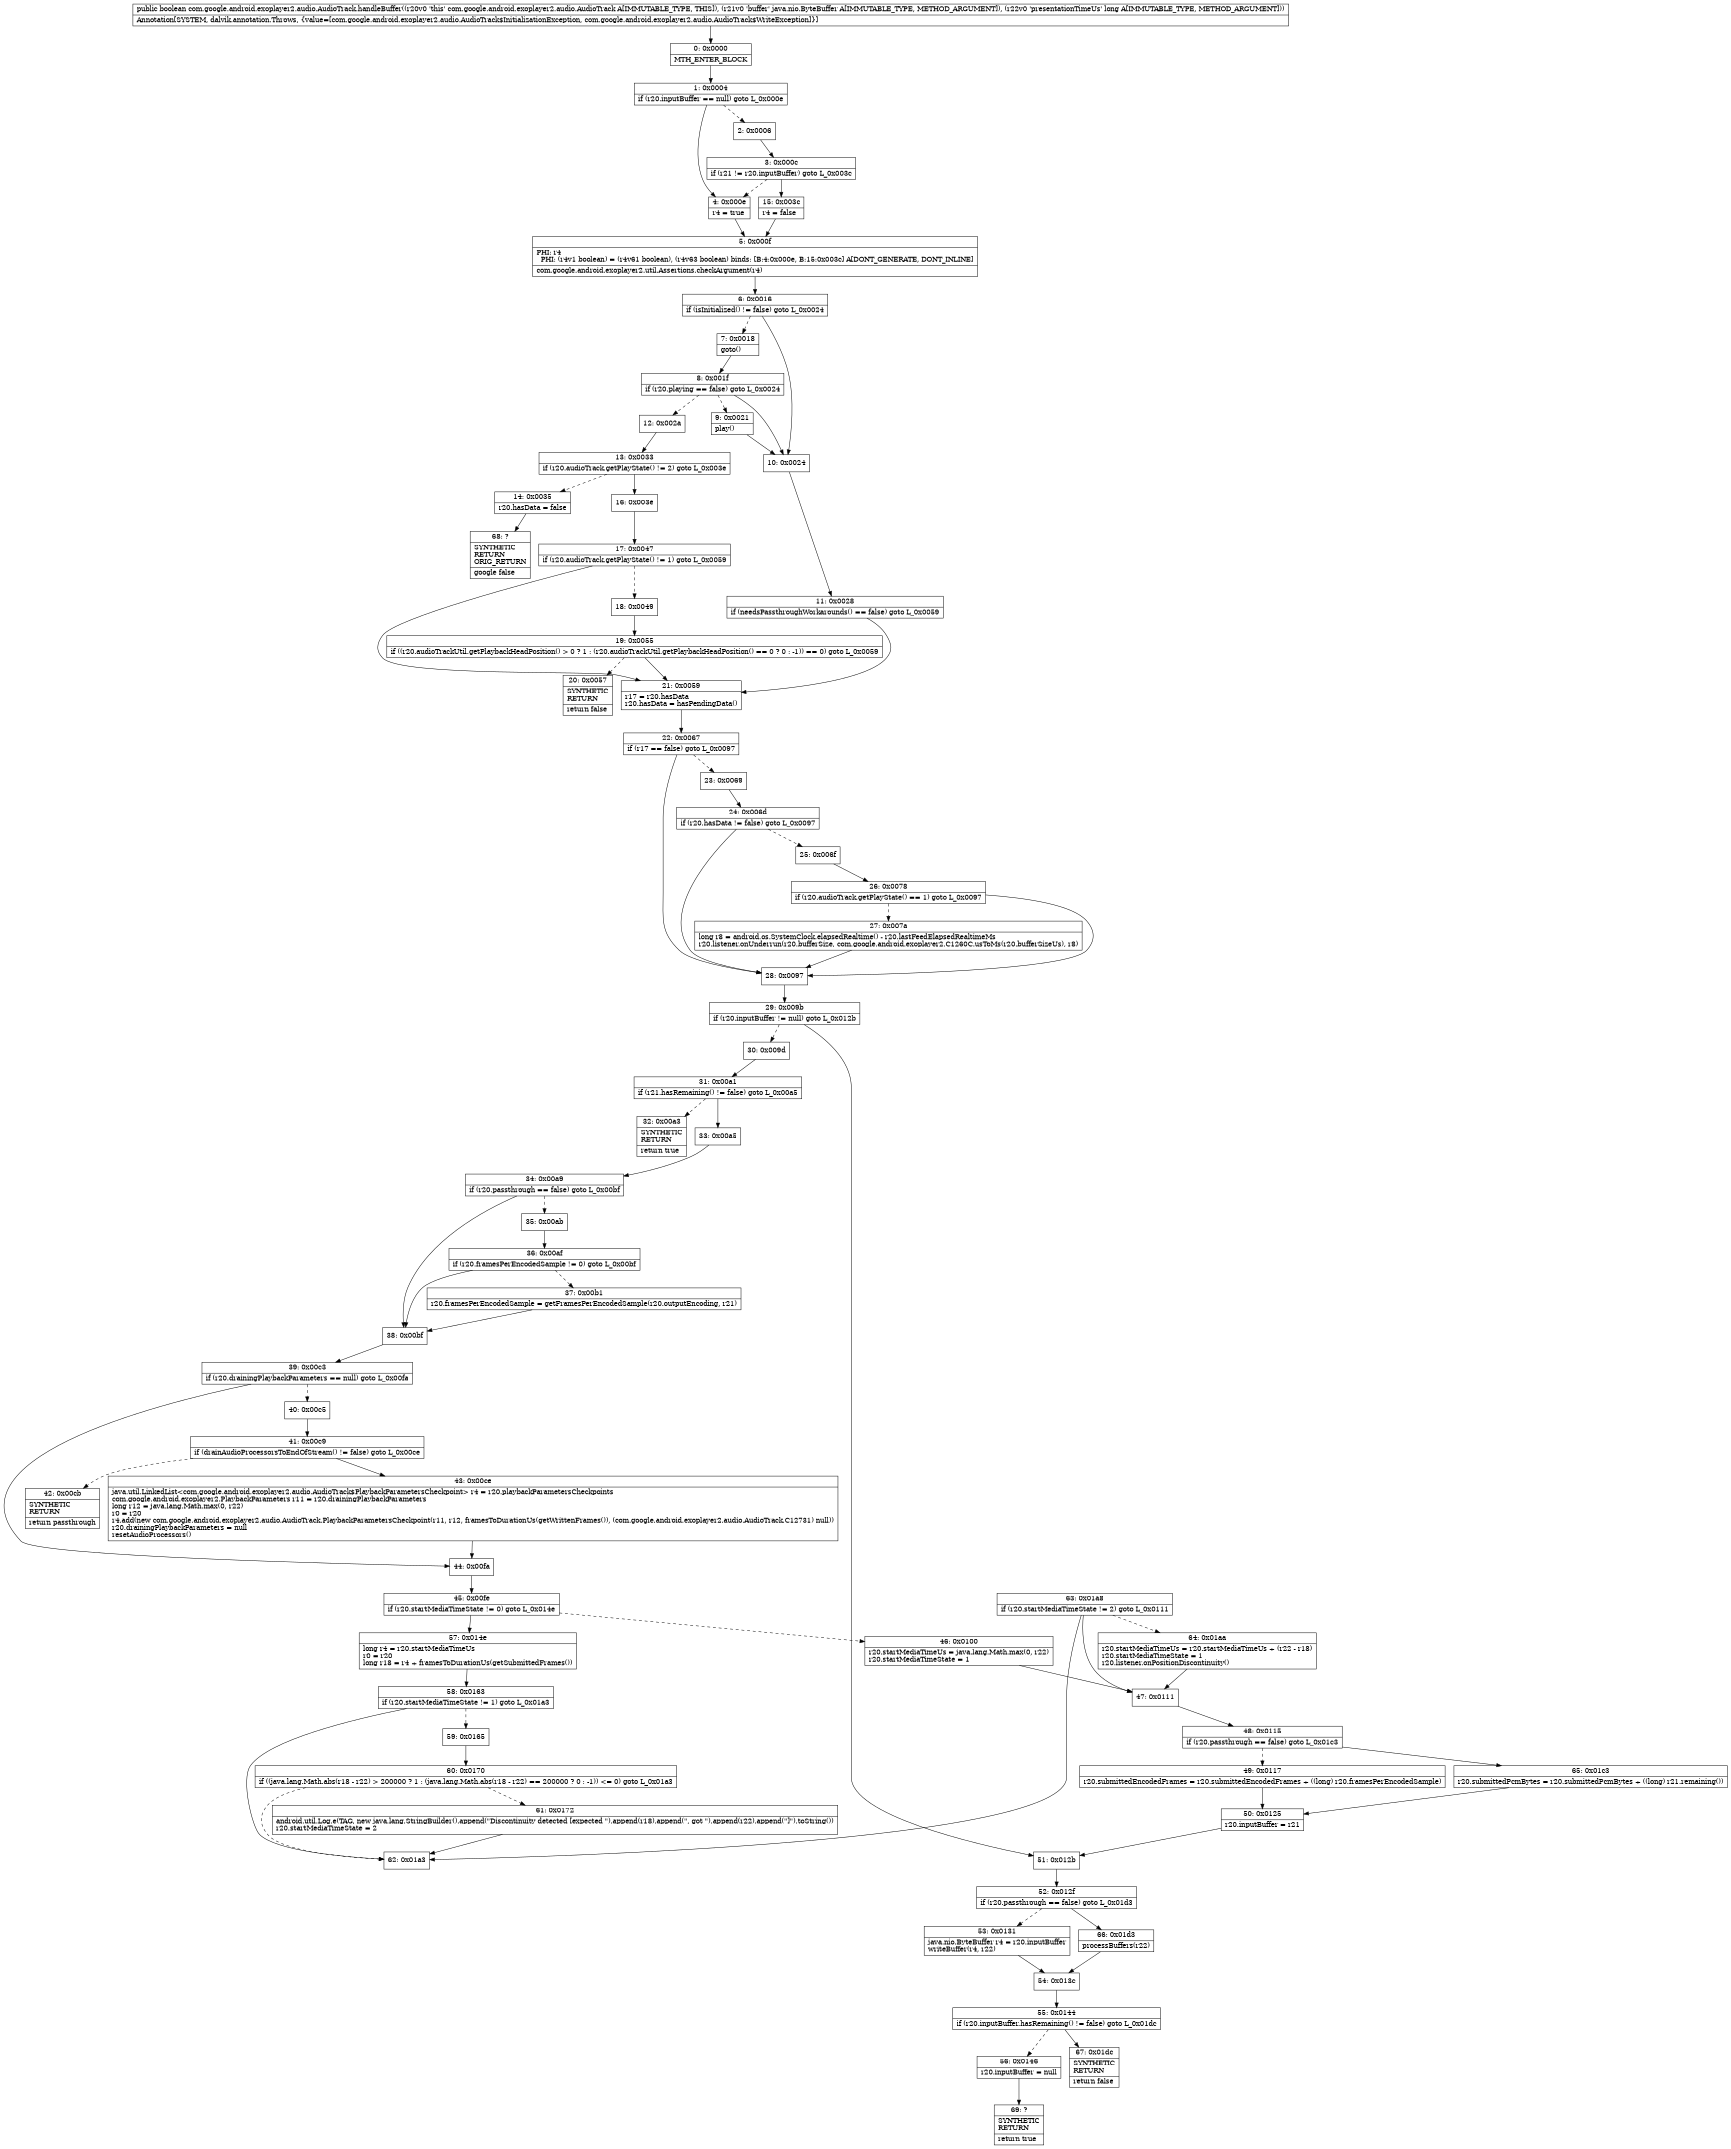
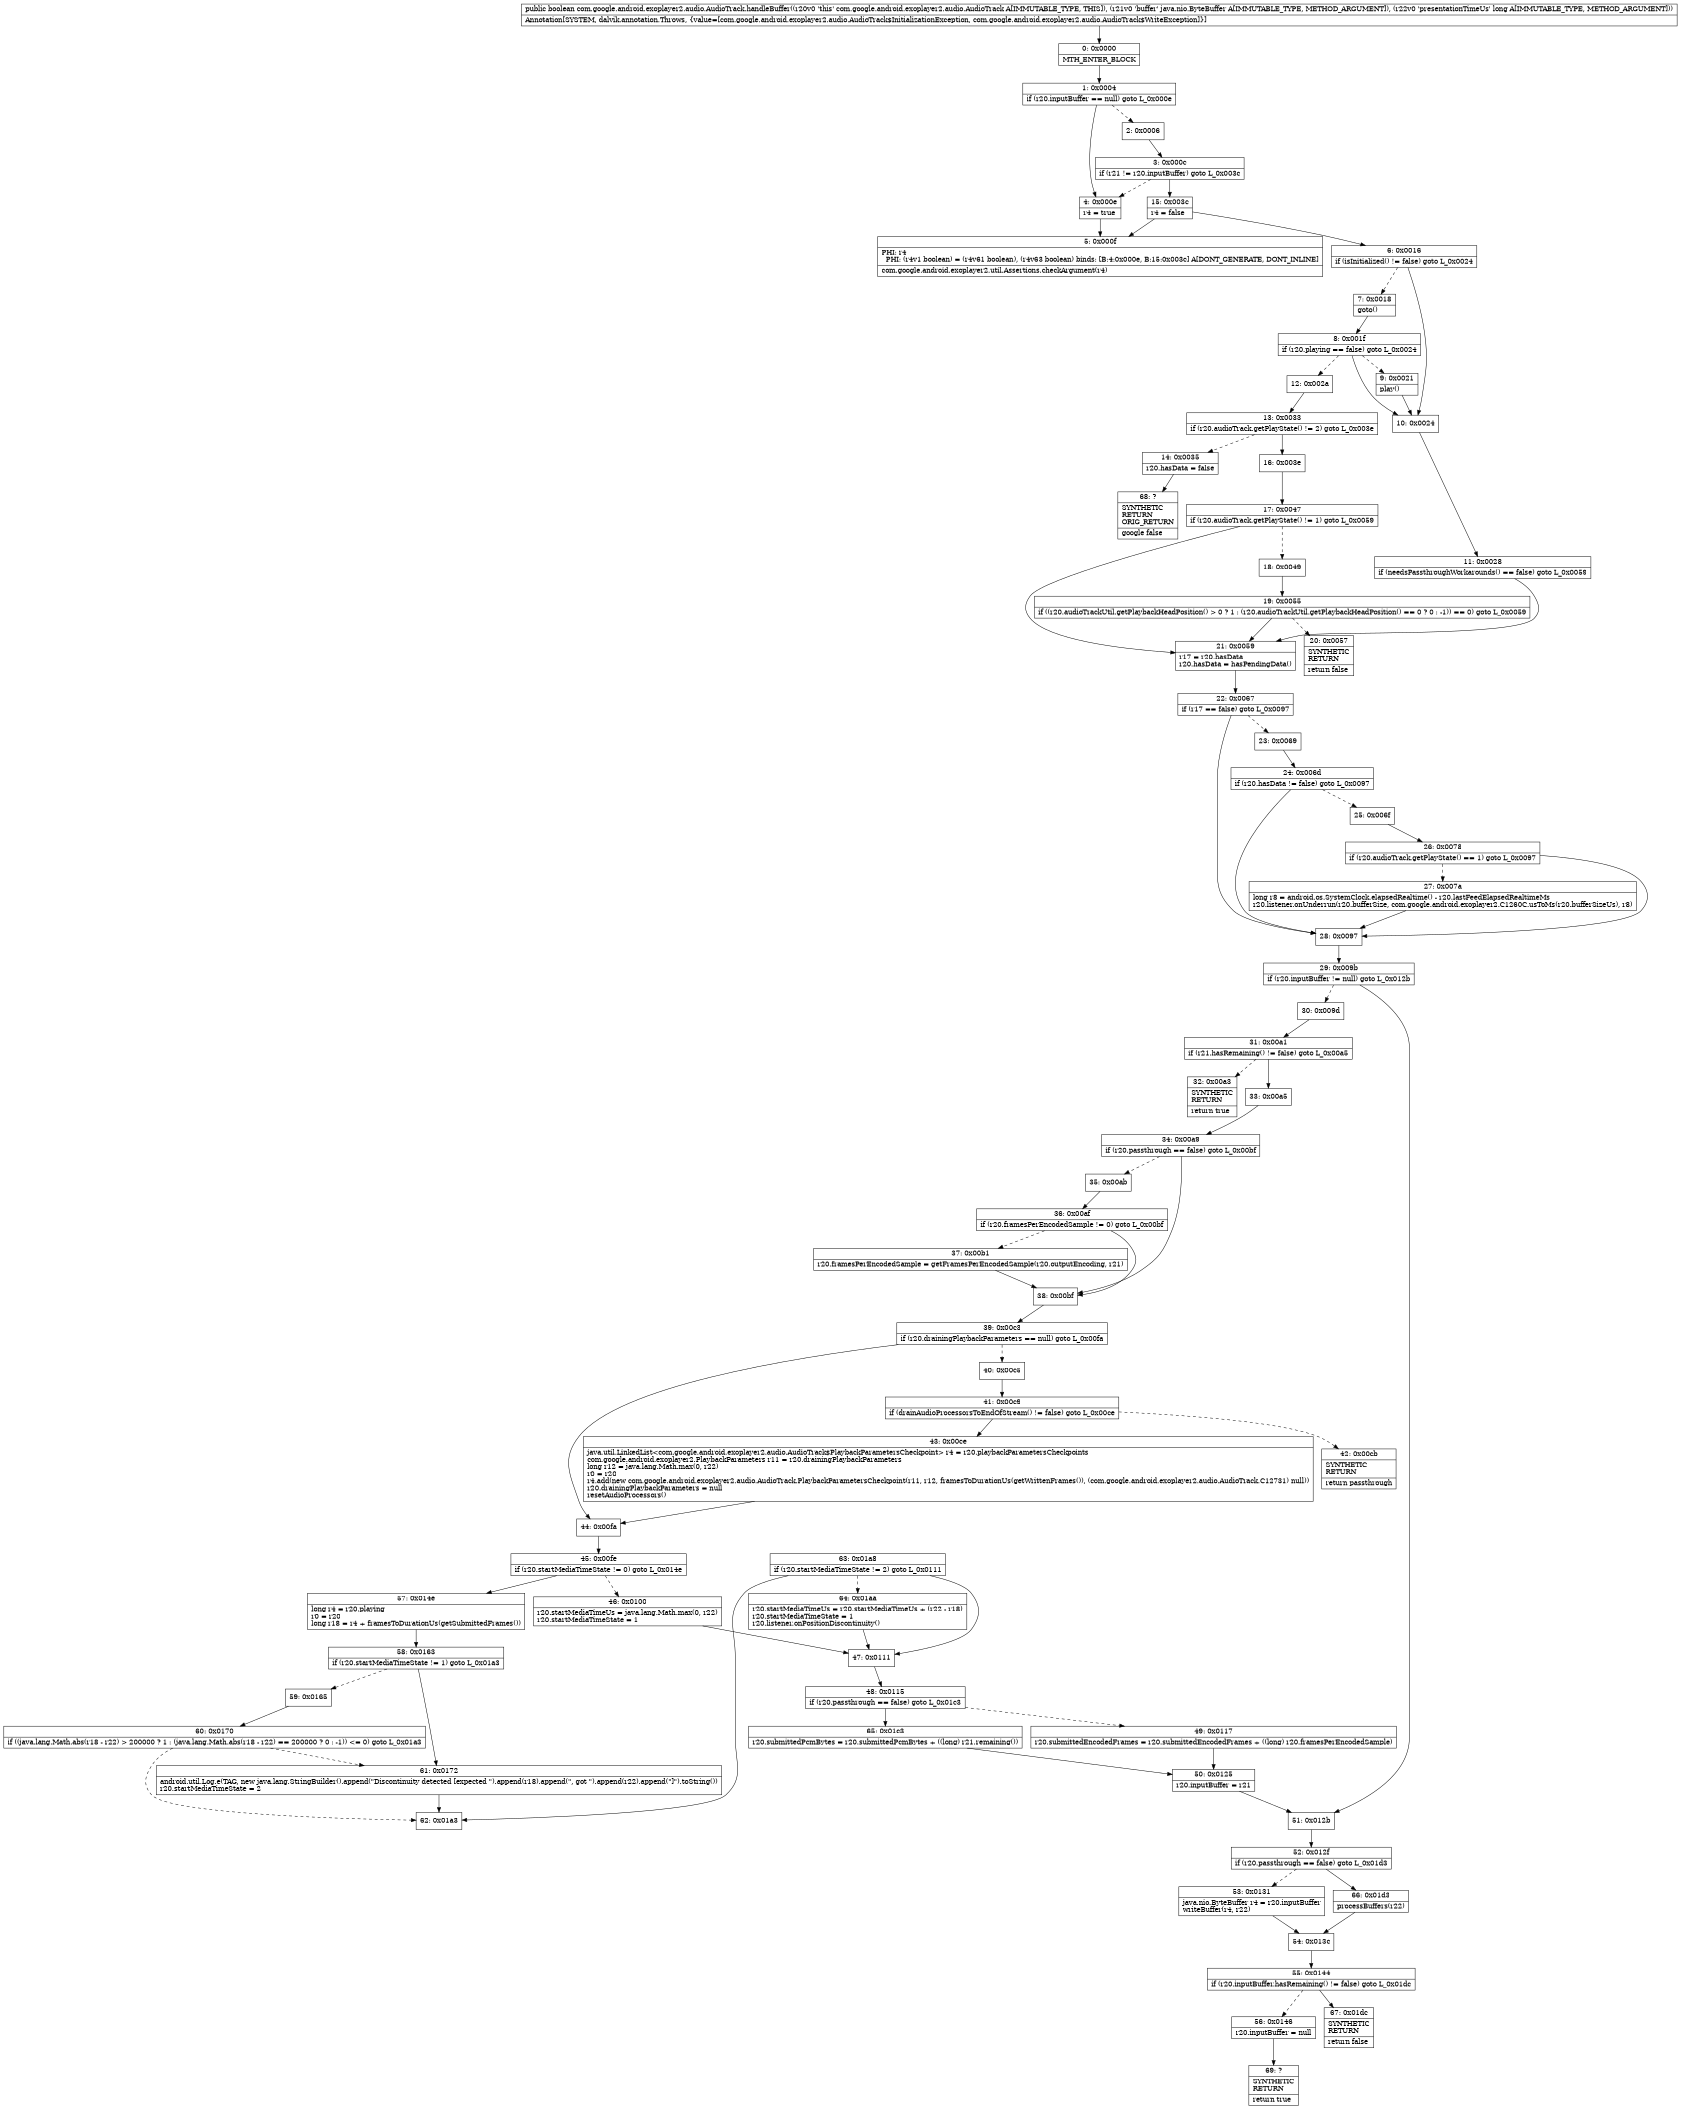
(755, 283) -> (1277, 226)
(419, 1649) -> (348, 1609)
(247, 1778) -> (427, 1715)
